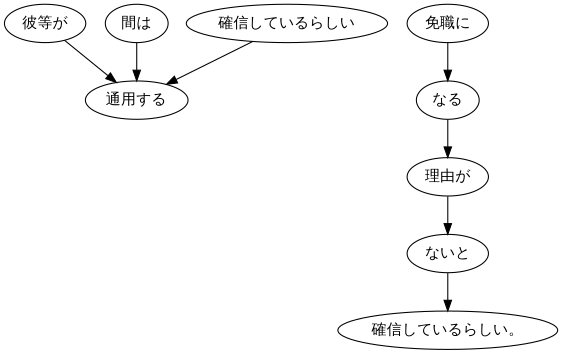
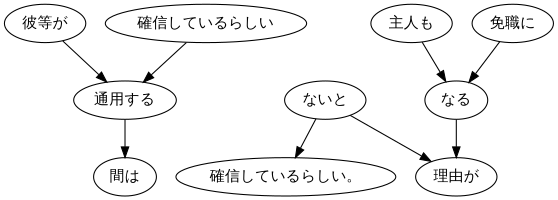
none -> (412, 23)
(137, 57) -> (125, 133)
(448, 210) -> (386, 136)
